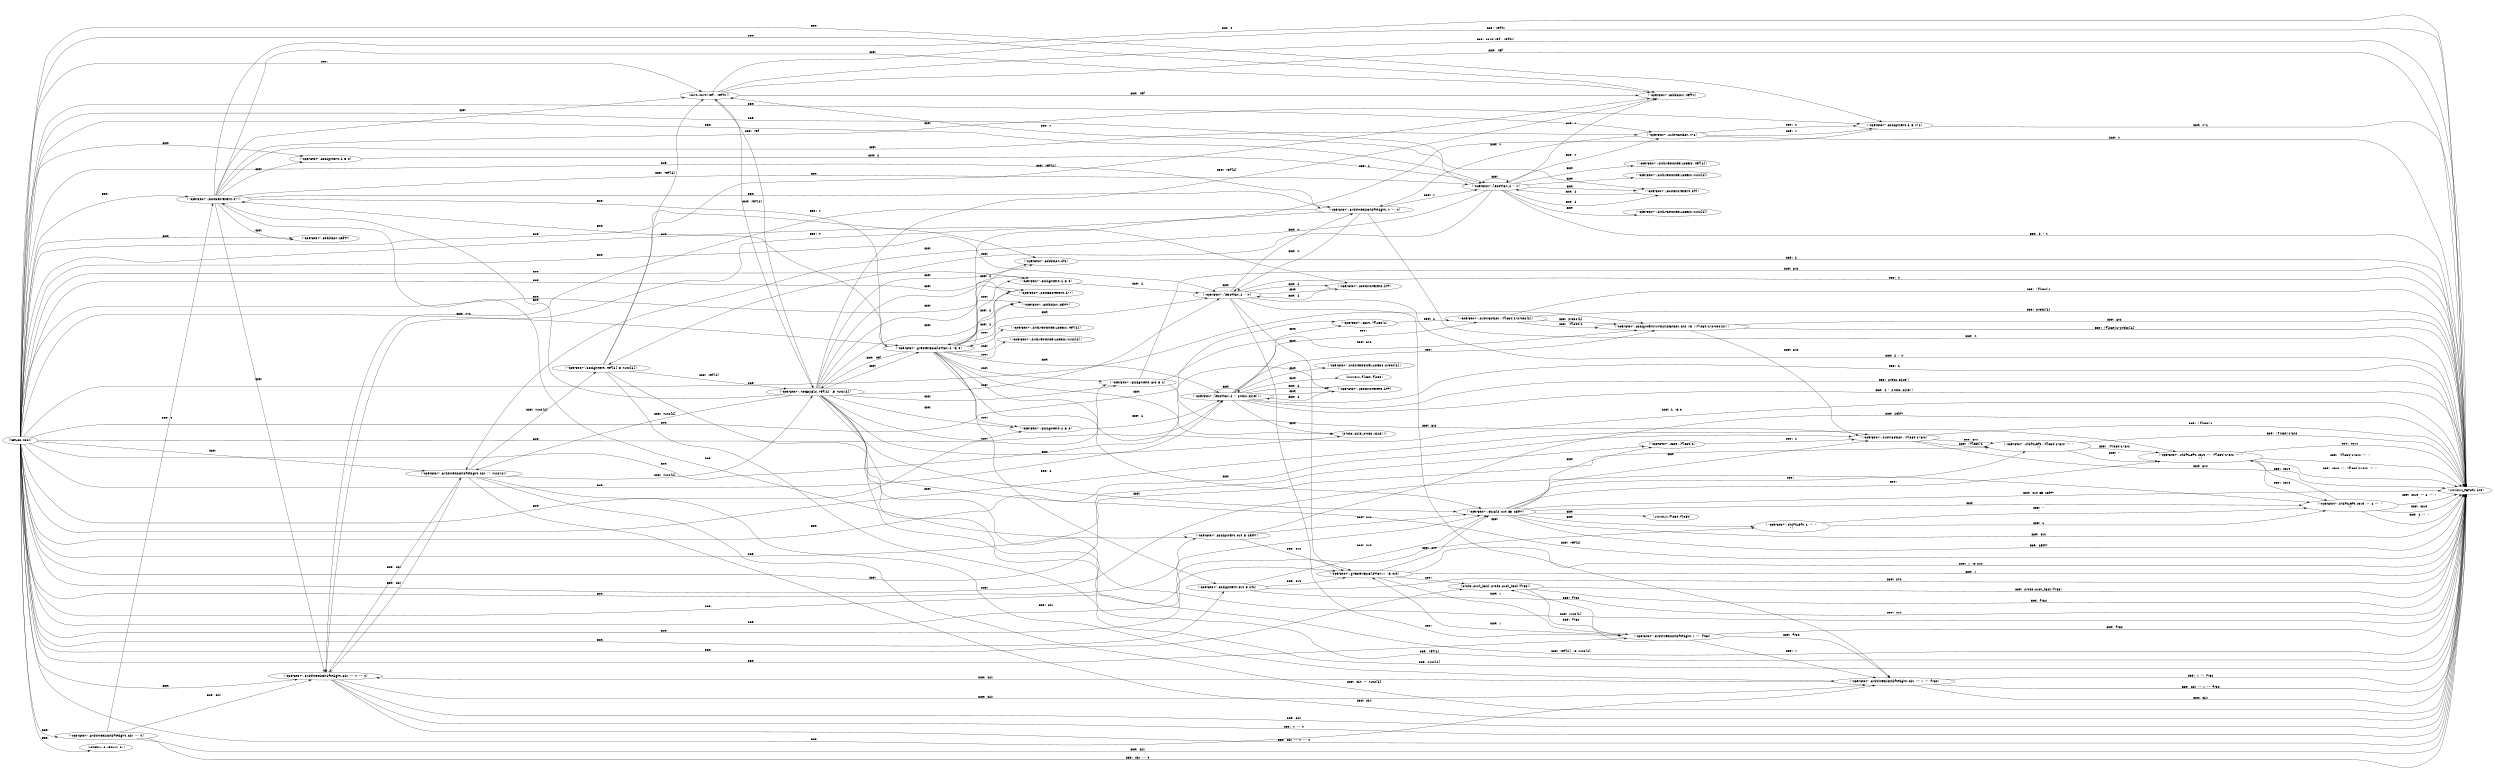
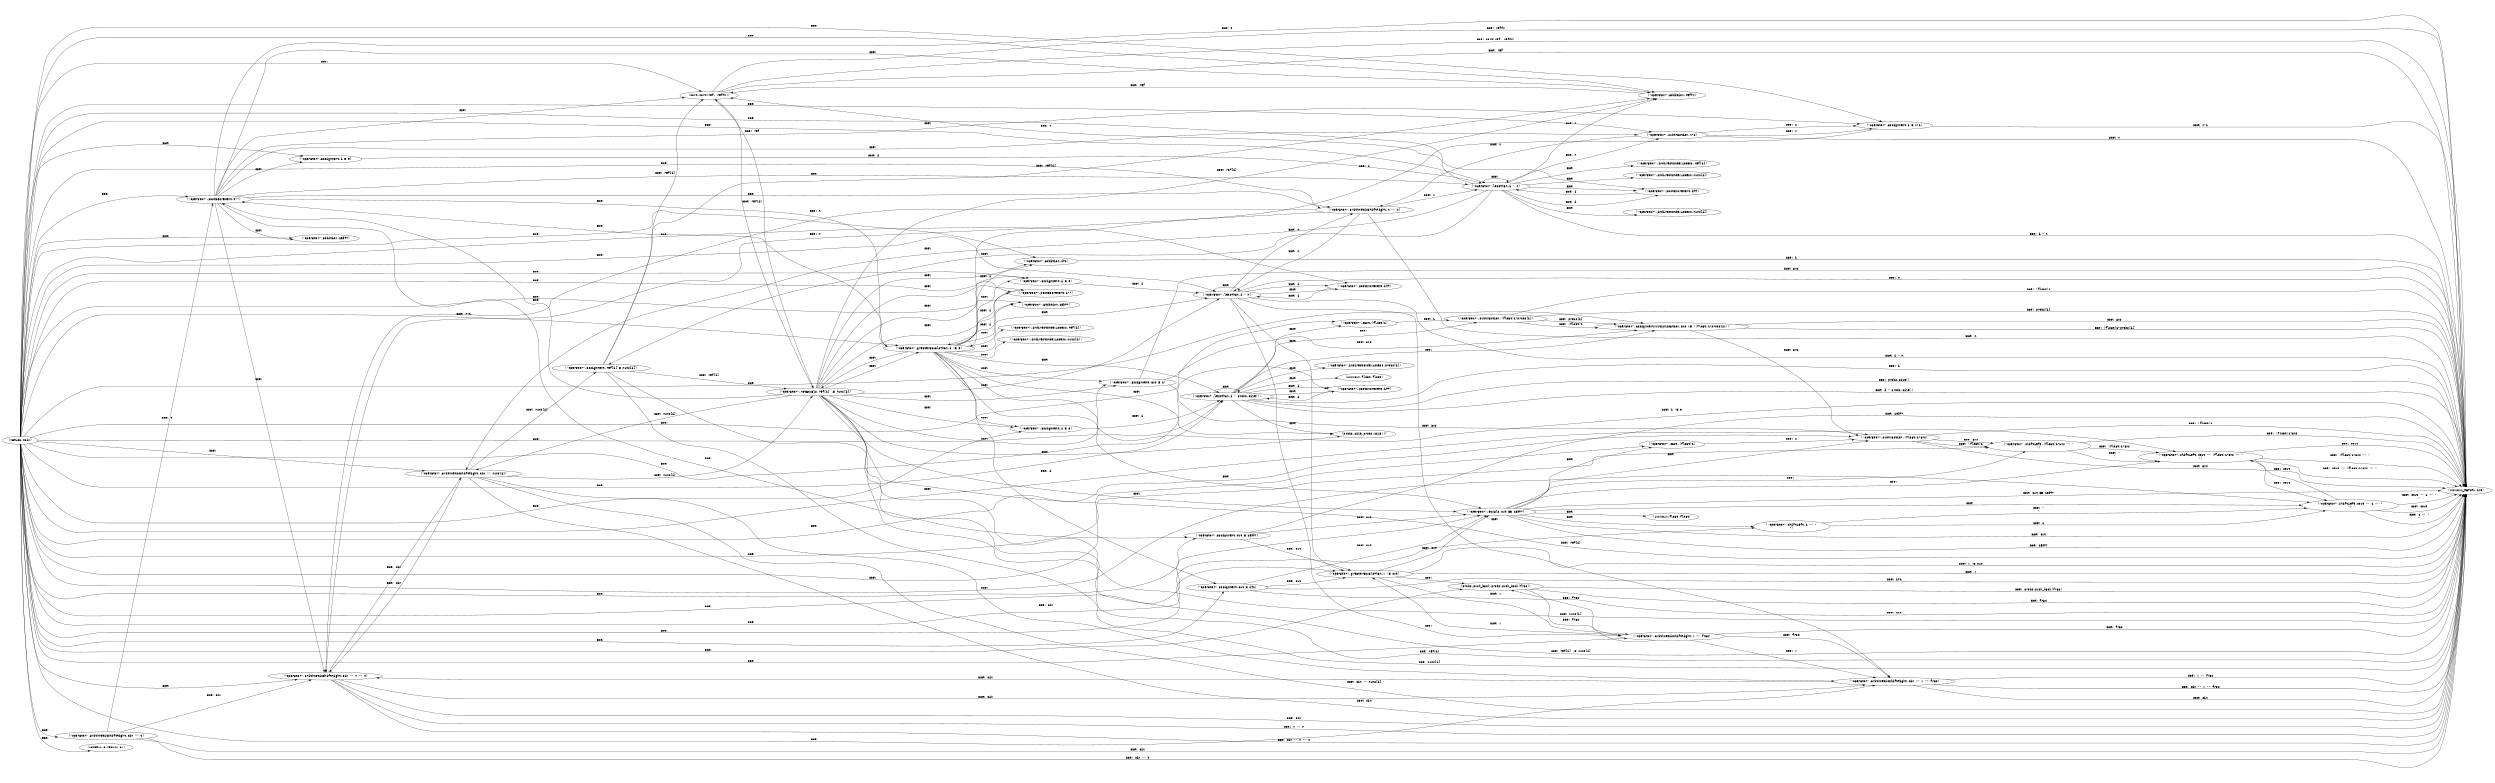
(1187, 95) -> (1188, 87)
(874, 358) -> (874, 358)
